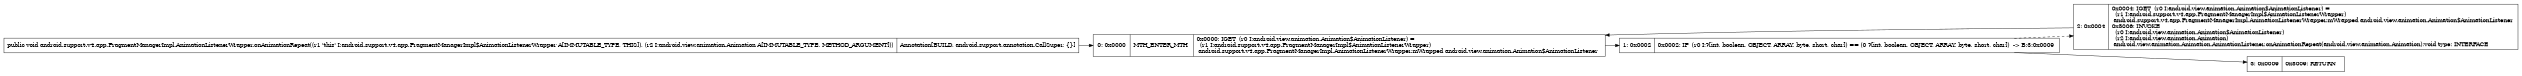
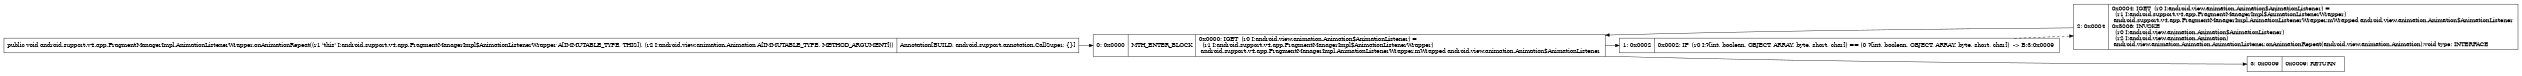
(1160, 45) -> (1162, 45)
(2129, 57) -> (1924, 62)
(2313, 64) -> (2313, 64)
